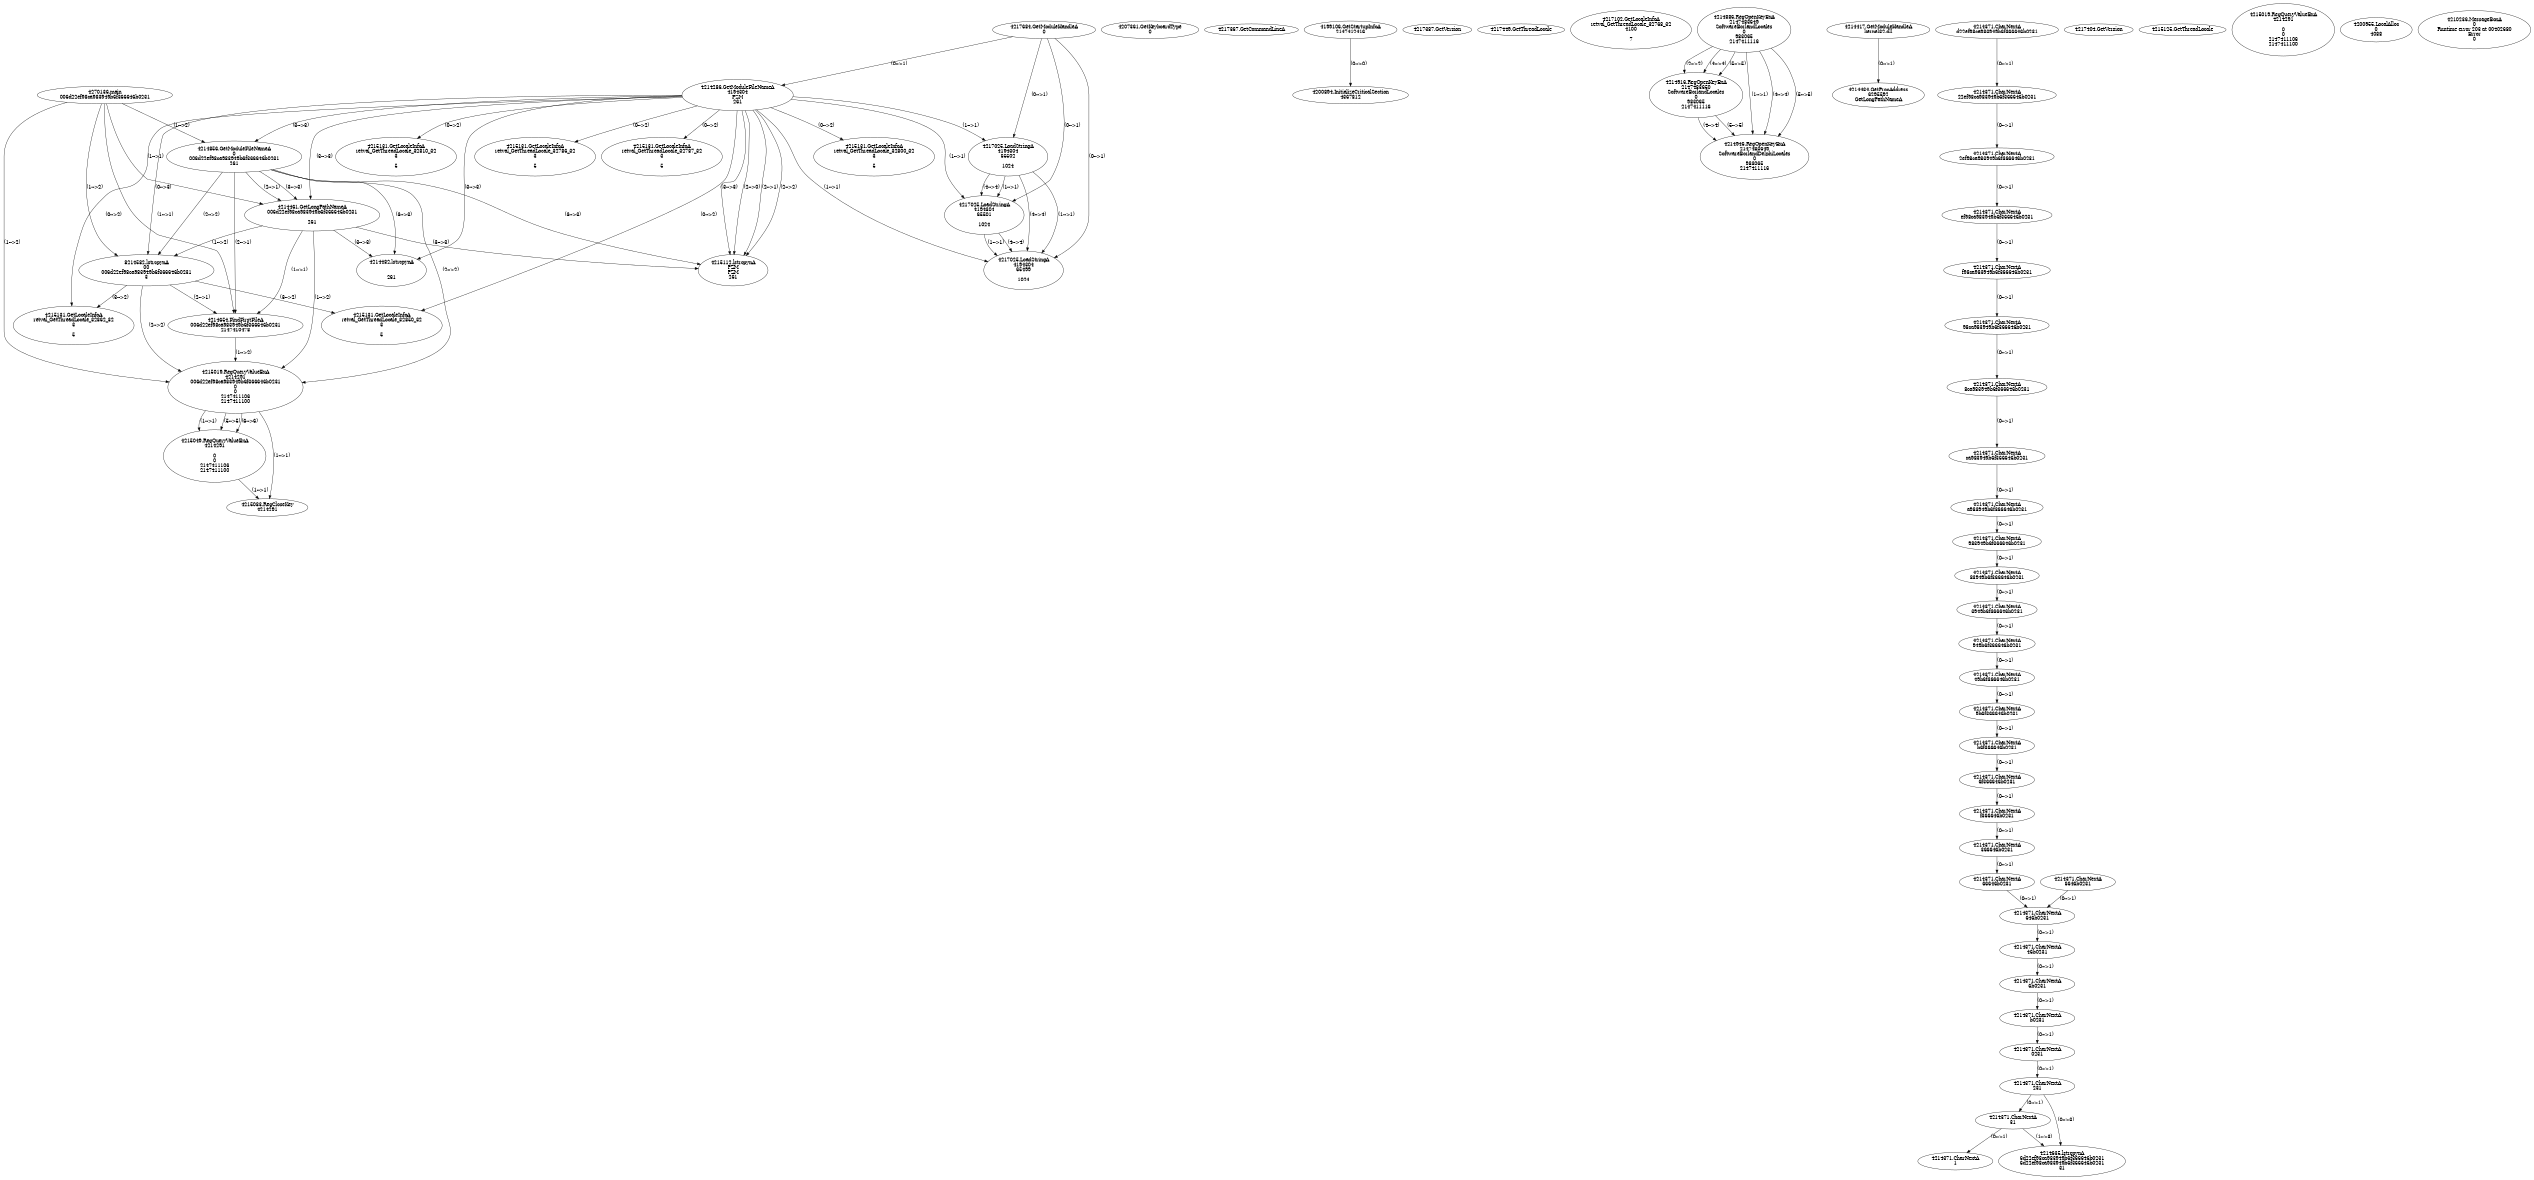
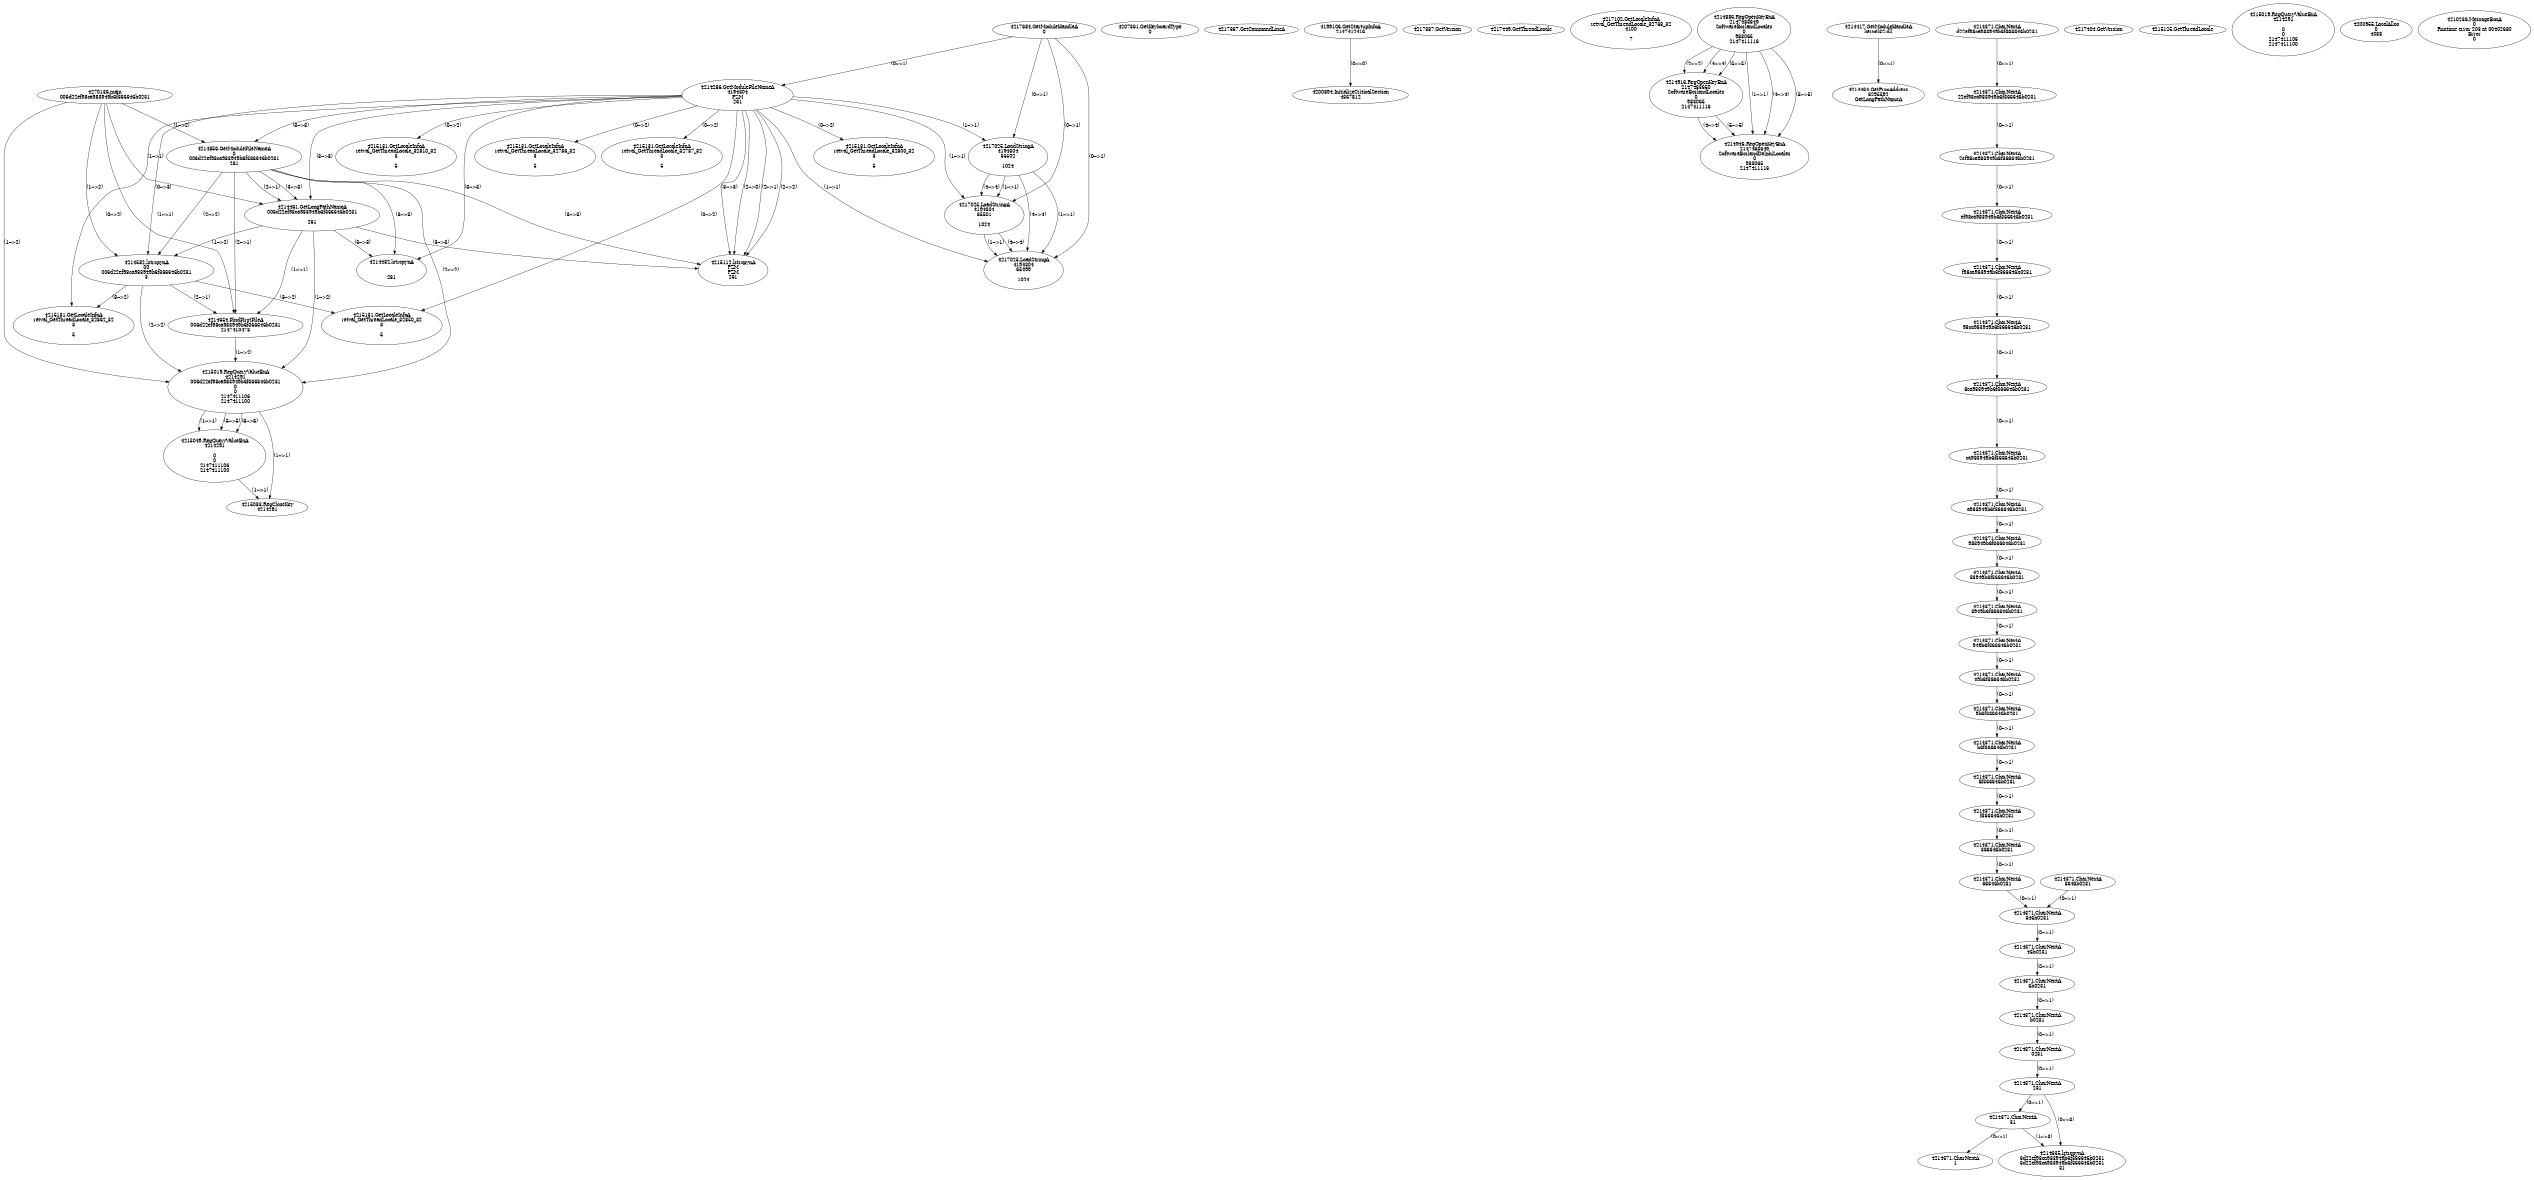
(146, 270) -> (146, 270)
